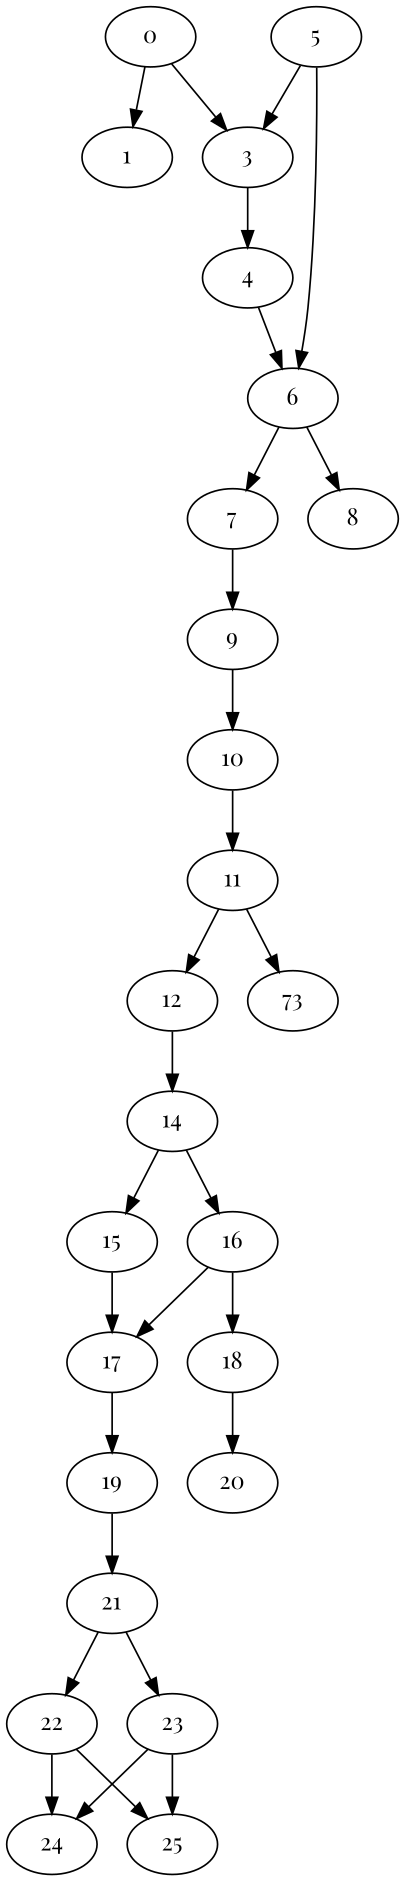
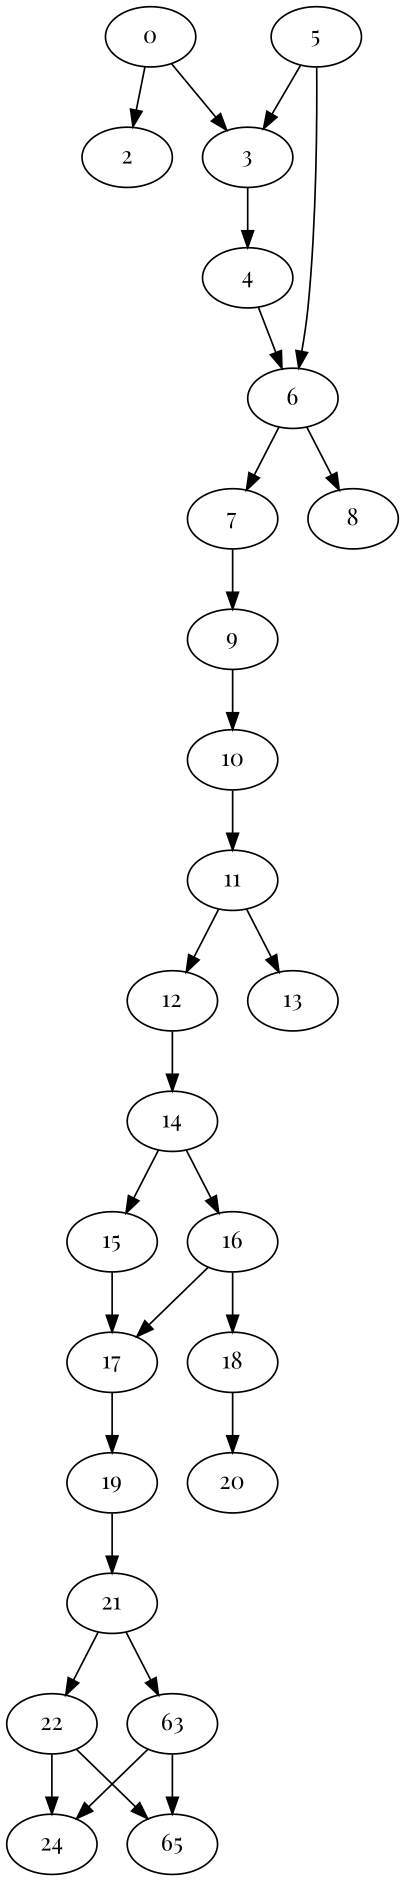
(127, 157) -> (127, 157)
(293, 1001) -> (293, 1001)
(172, 1724) -> (172, 1724)
(172, 1844) -> (172, 1844)
